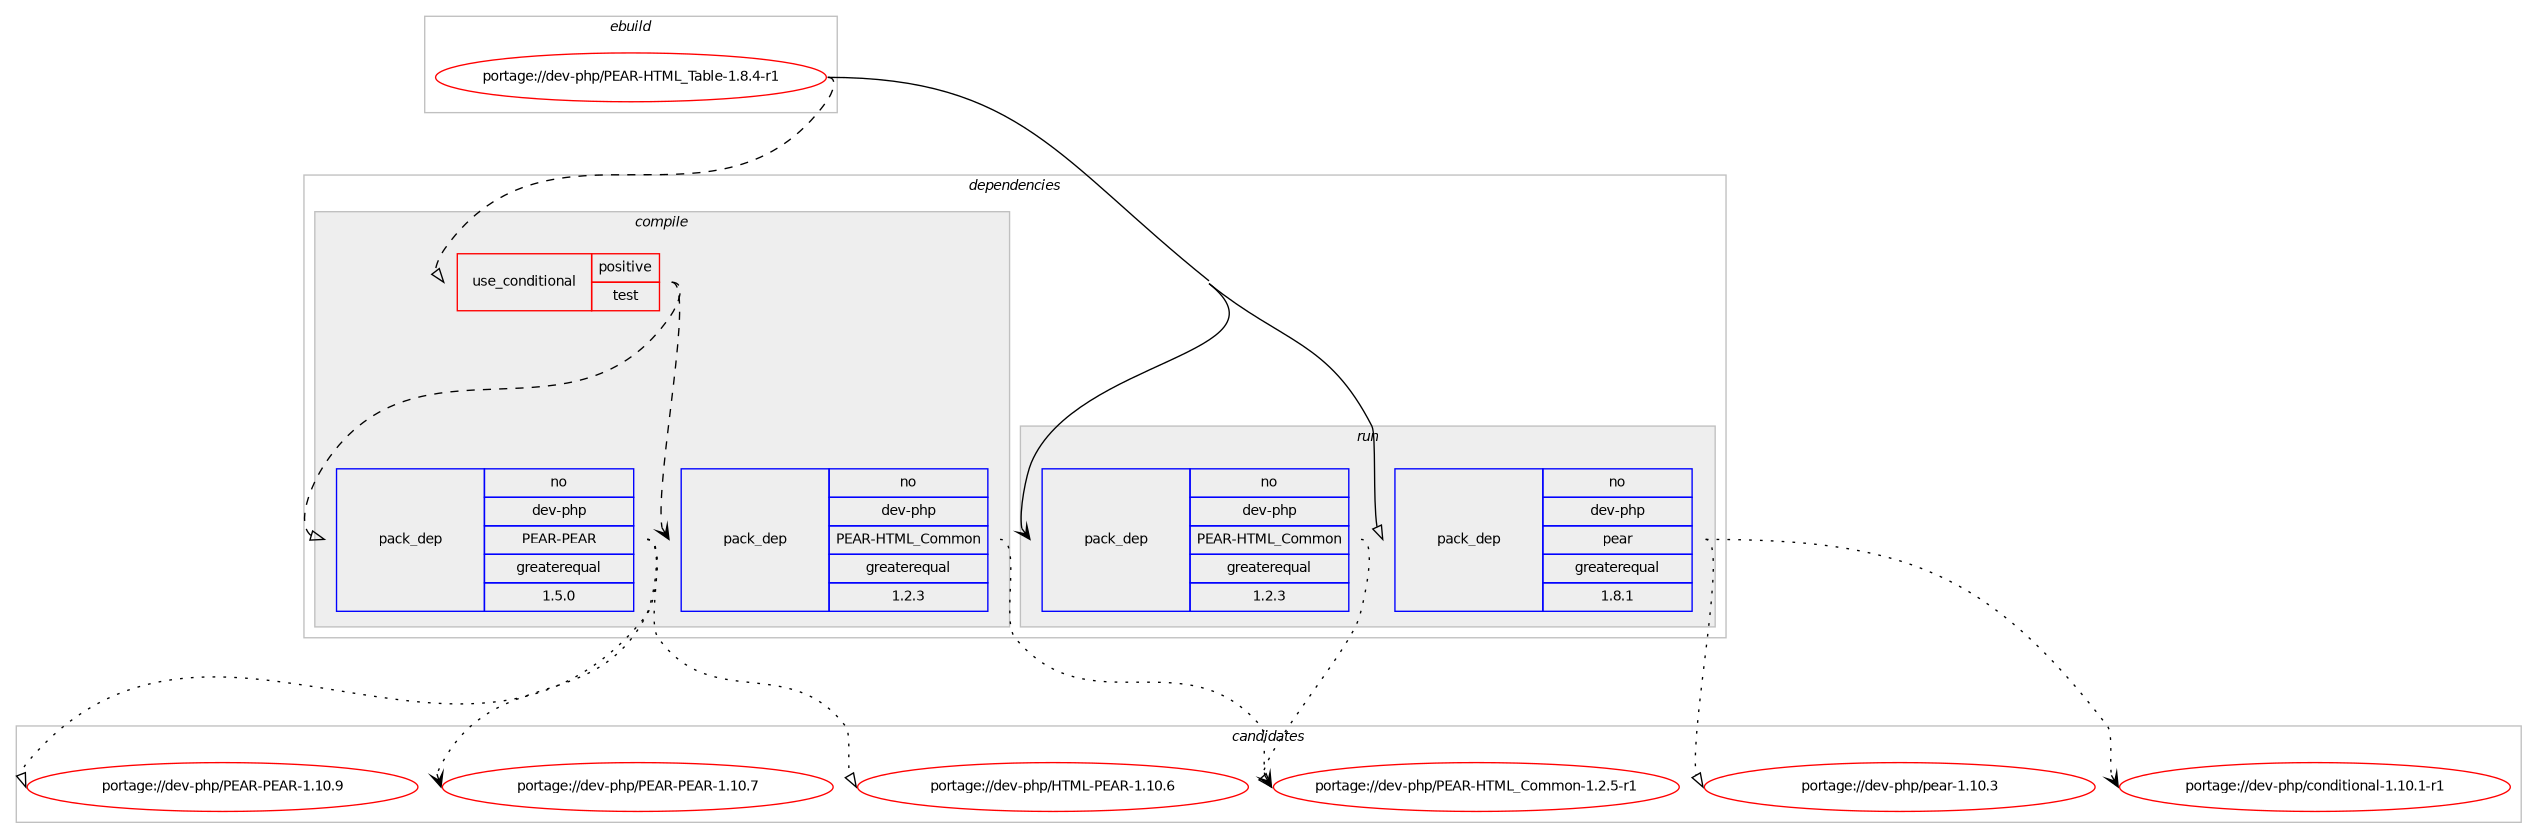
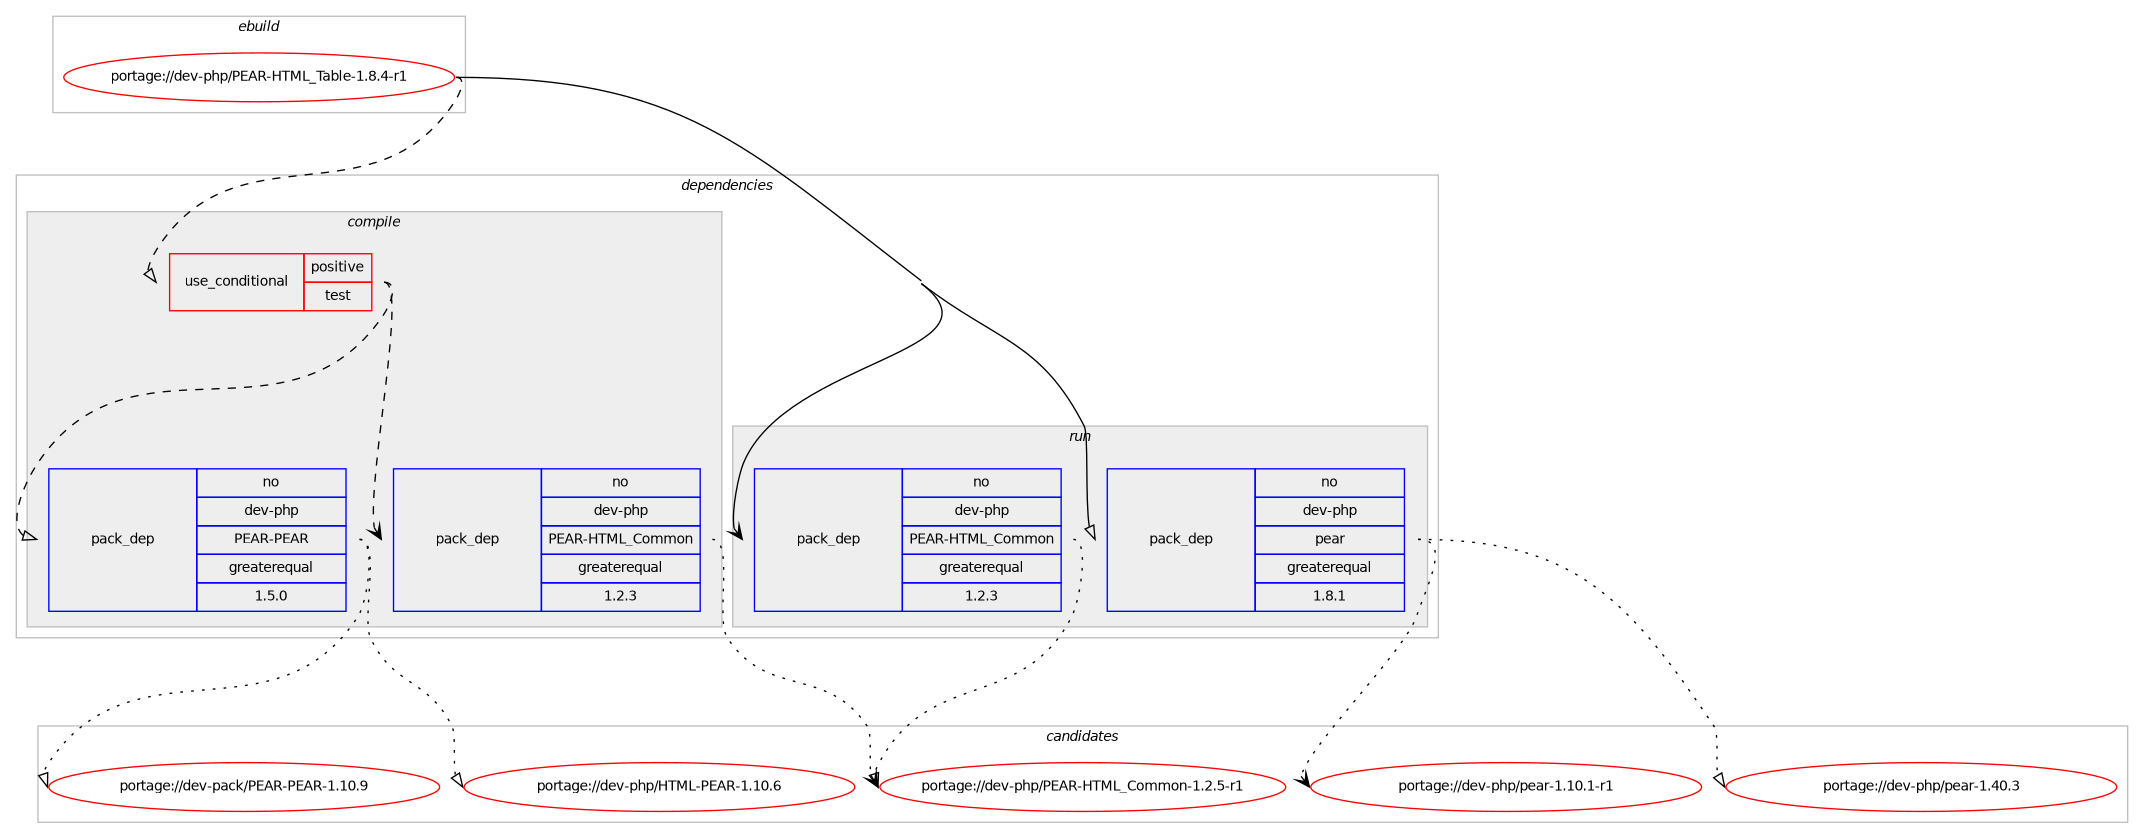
(223, 787) -> (244, 787)
(638, 787) -> none
(1900, 787) -> (1921, 787)
(2315, 787) -> (1506, 787)
